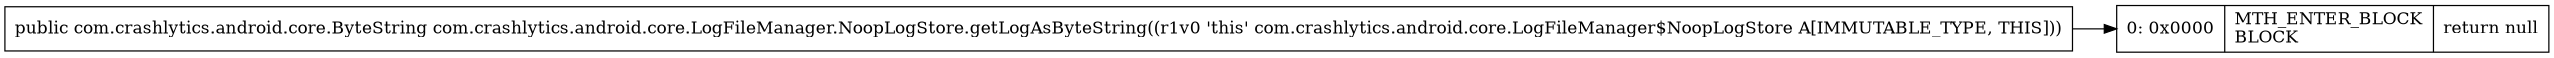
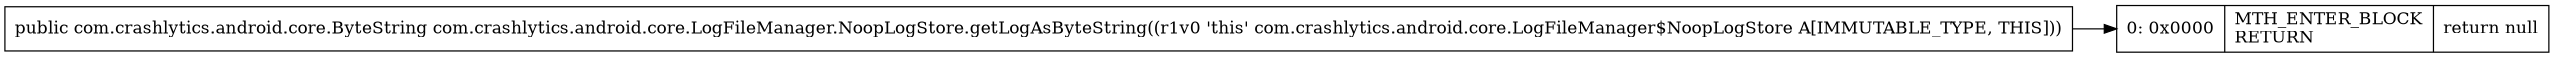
(2266, 37) -> (2274, 37)
